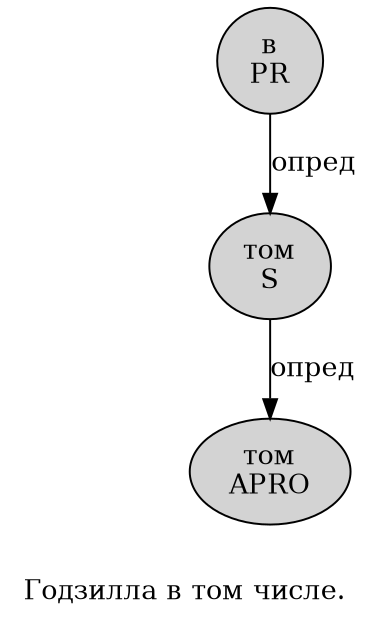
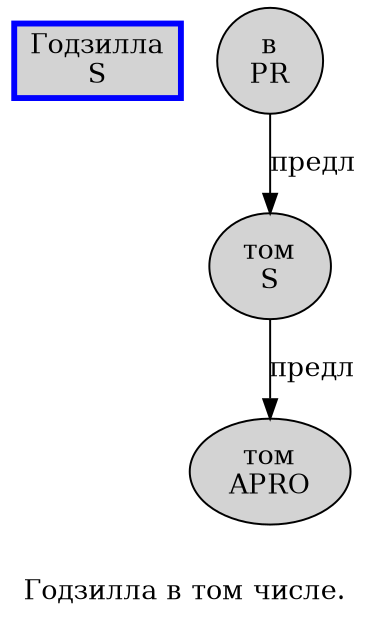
none -> (98, 61)
(313, 163) -> (313, 163)
(312, 369) -> (312, 369)
